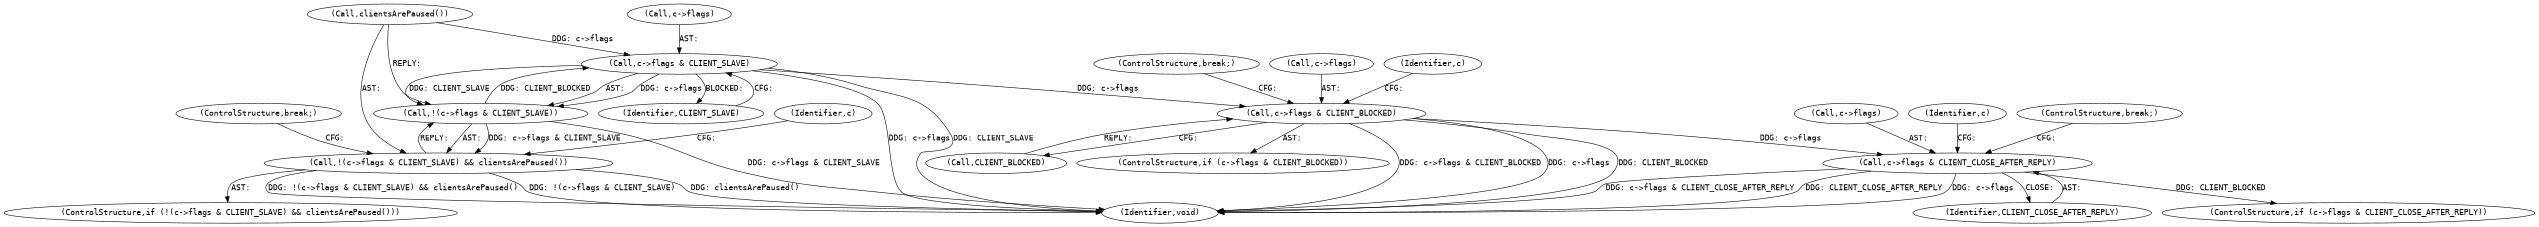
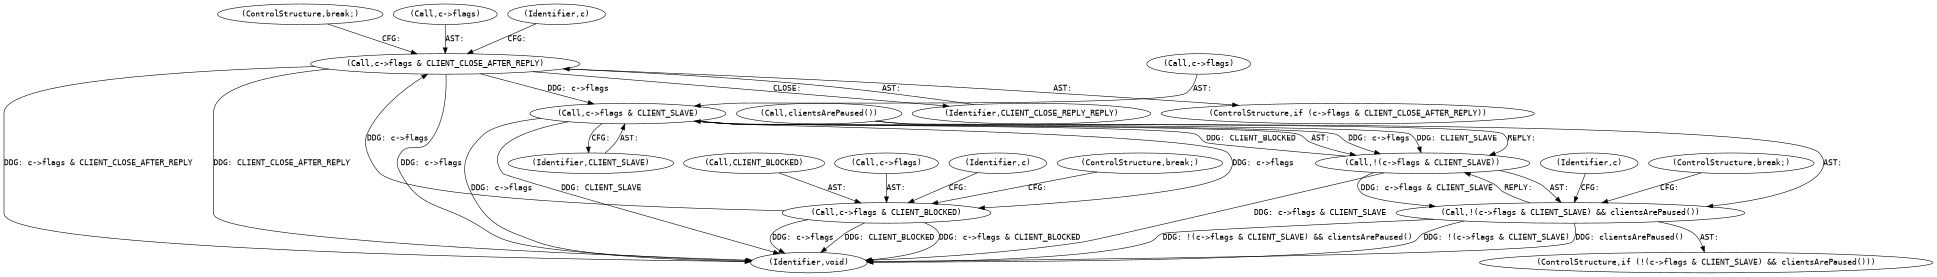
(531, 38) -> (534, 88)
(727, 89) -> (603, 138)
(766, 89) -> (632, 138)
(1121, 138) -> (840, 188)
(1158, 139) -> none
(1233, 163) -> none
(2221, 188) -> (1065, 89)
(2032, 213) -> (1031, 114)
